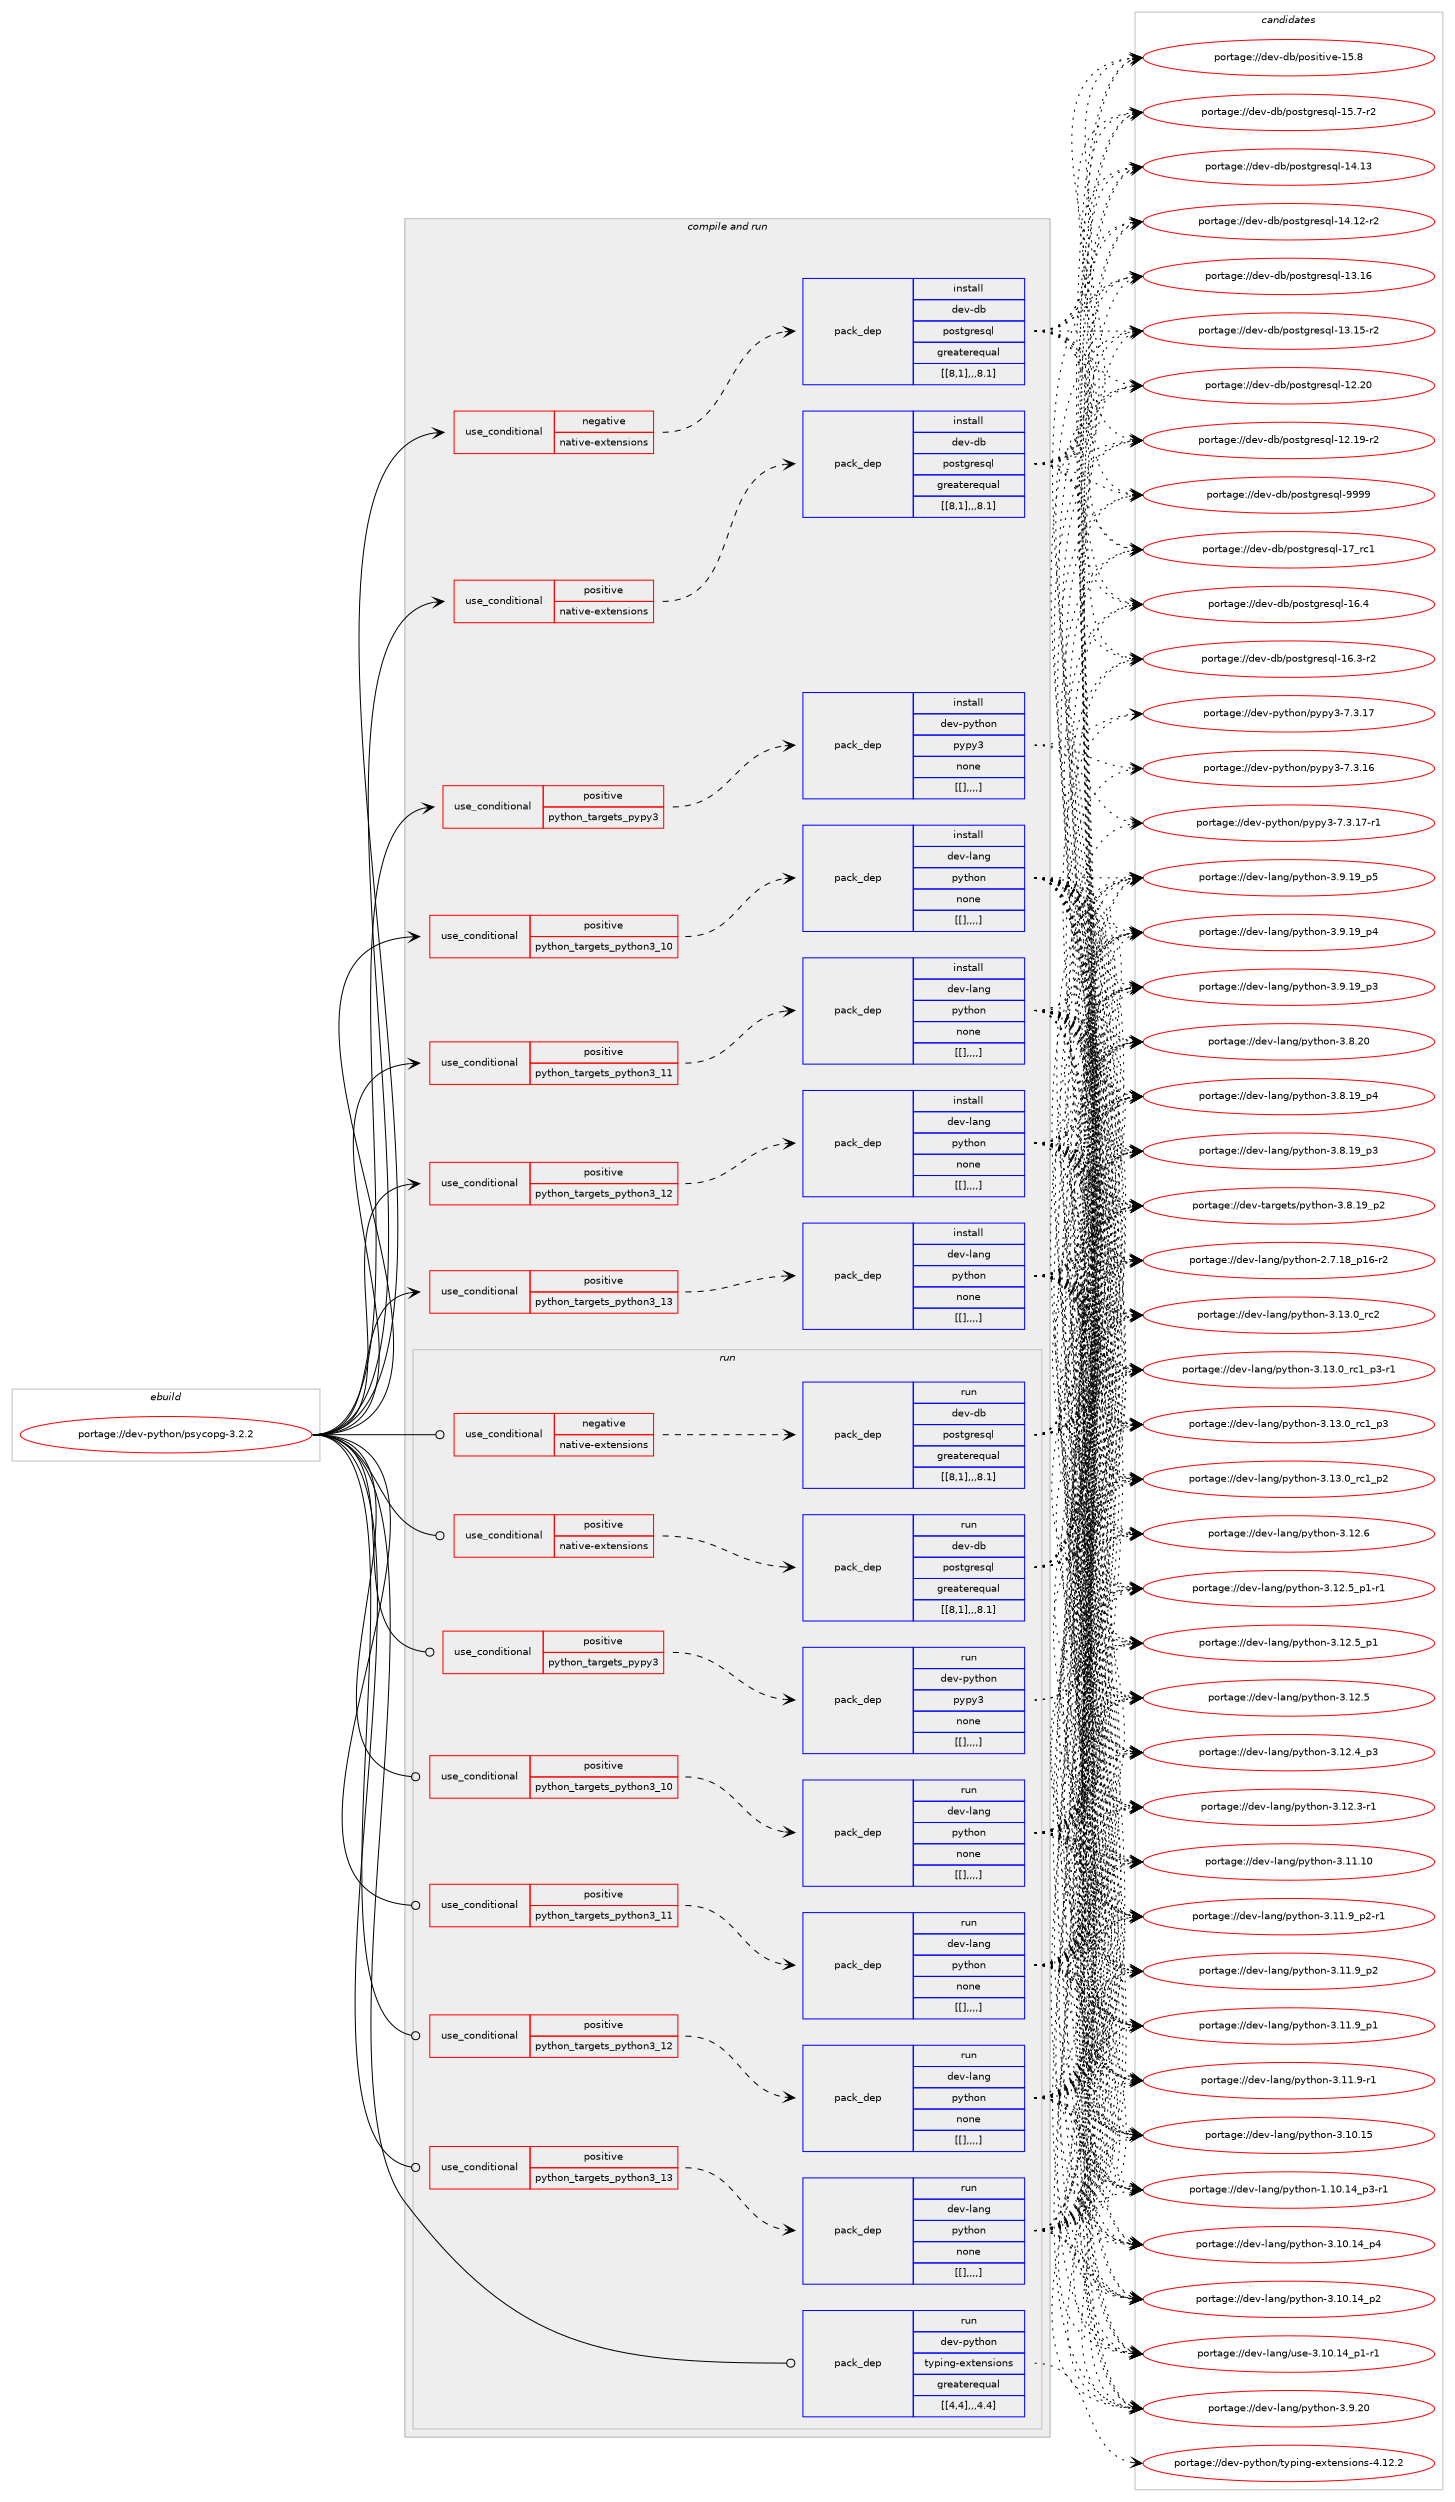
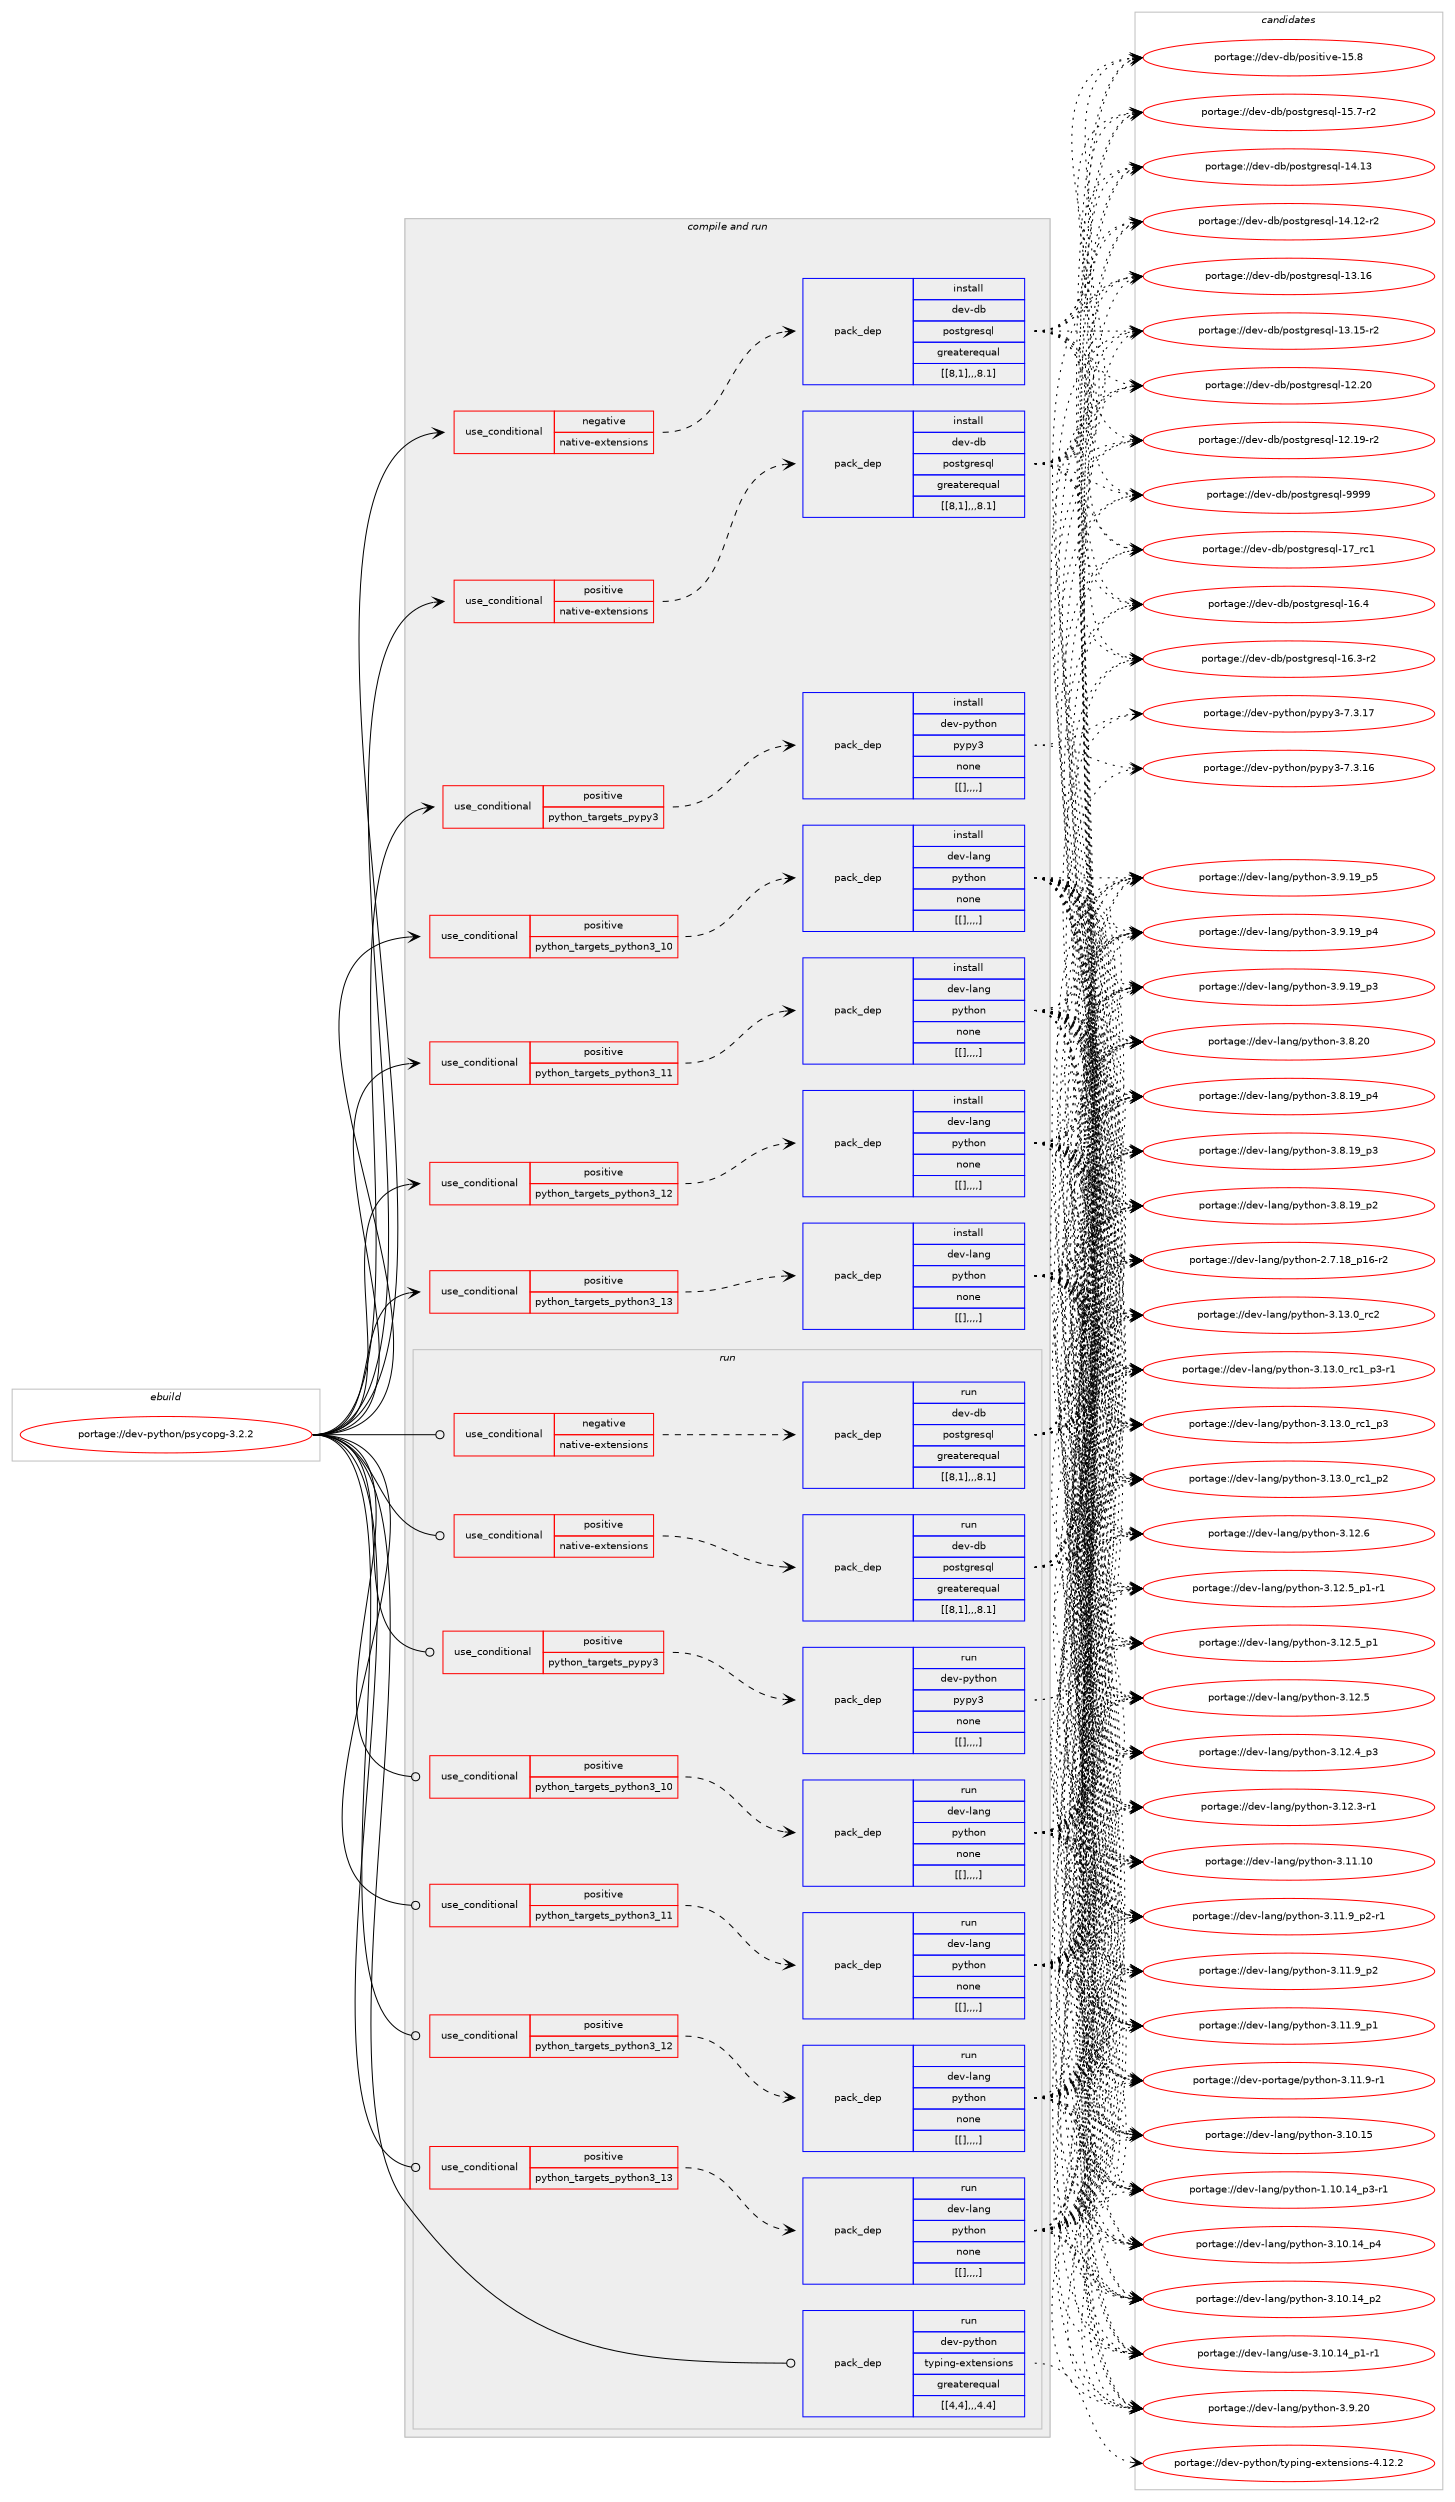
(1289, 823) -> none
(1289, 1206) -> (1289, 1206)
(1289, 2081) -> (1289, 2081)
